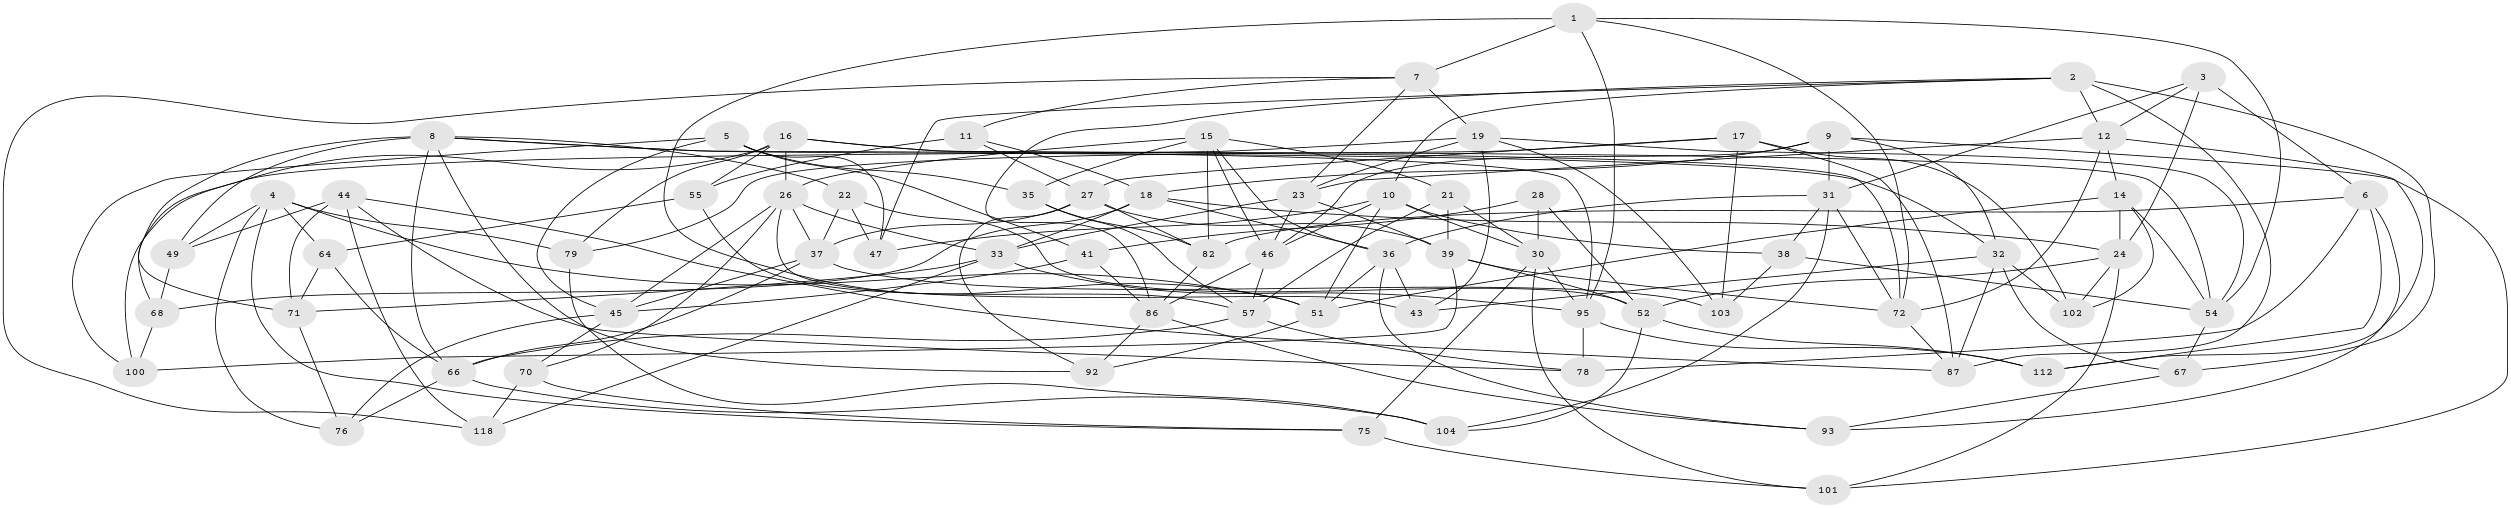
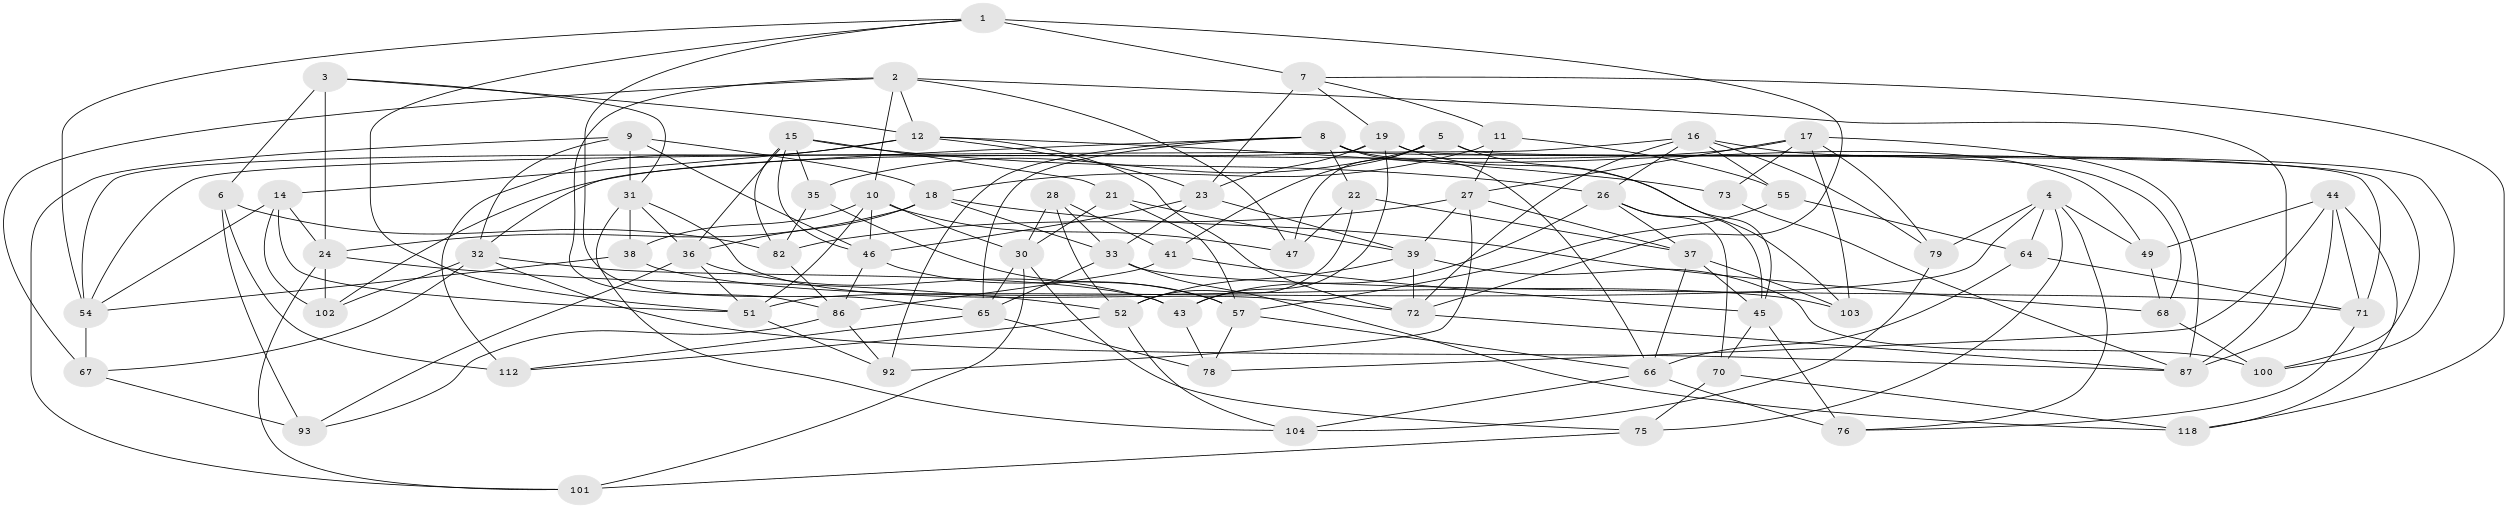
none -> (1725, 195)
(901, 234) -> (1085, 227)
(1583, 313) -> (984, 313)
(2008, 349) -> (1195, 343)
